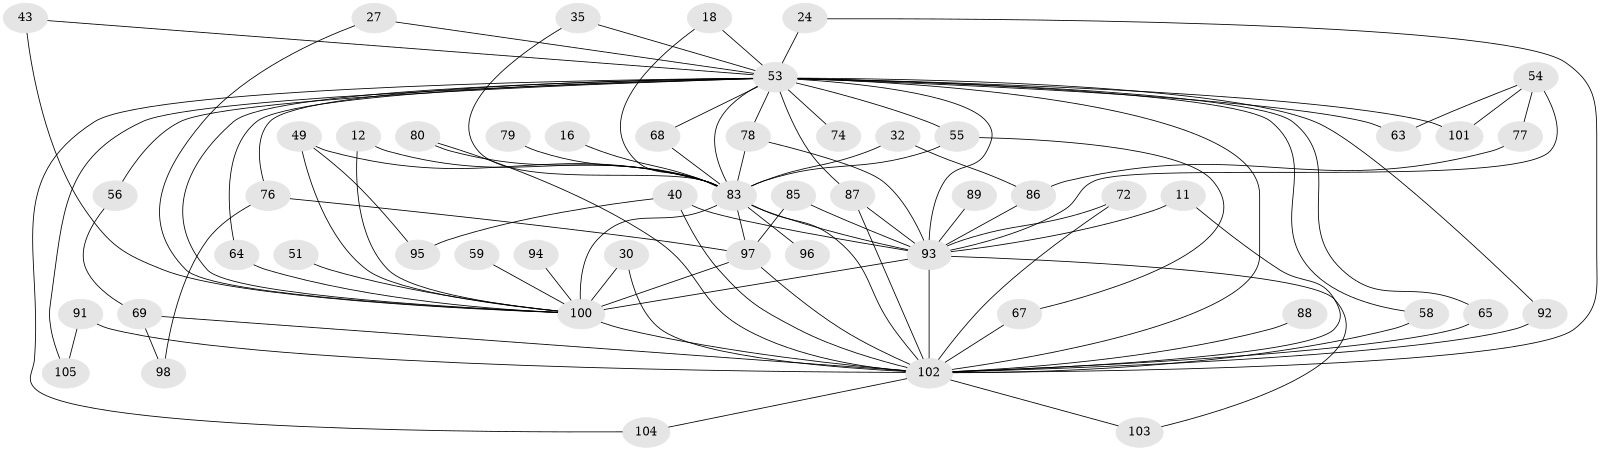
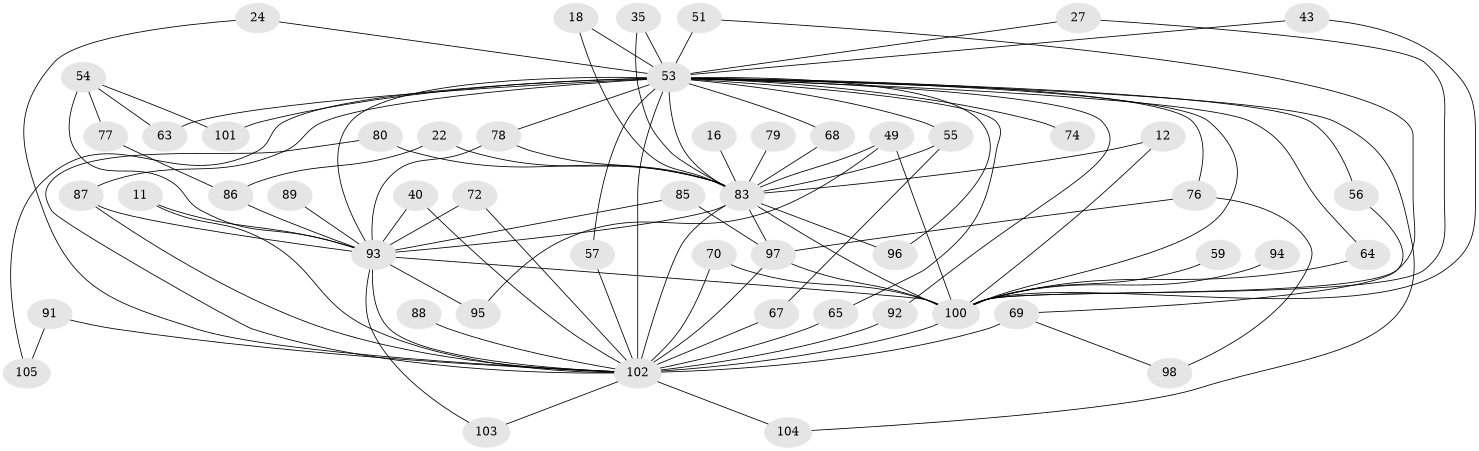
none -> (684, 48)
none -> (979, 121)
(898, 136) -> (440, 136)
(543, 216) -> (426, 284)
(627, 255) -> (714, 255)
(1427, 314) -> (592, 255)
